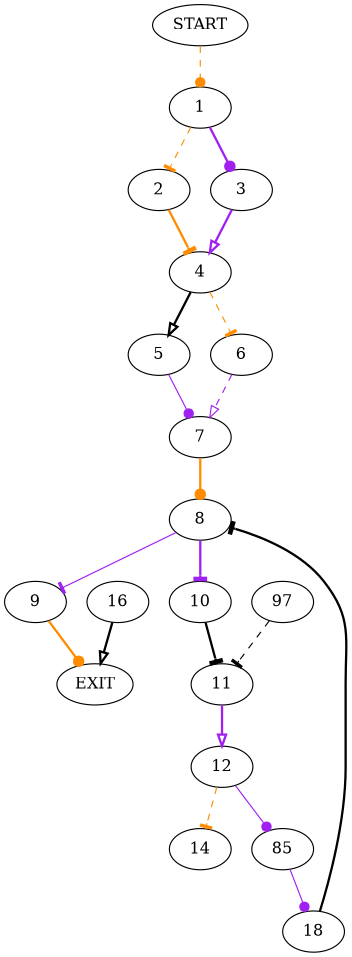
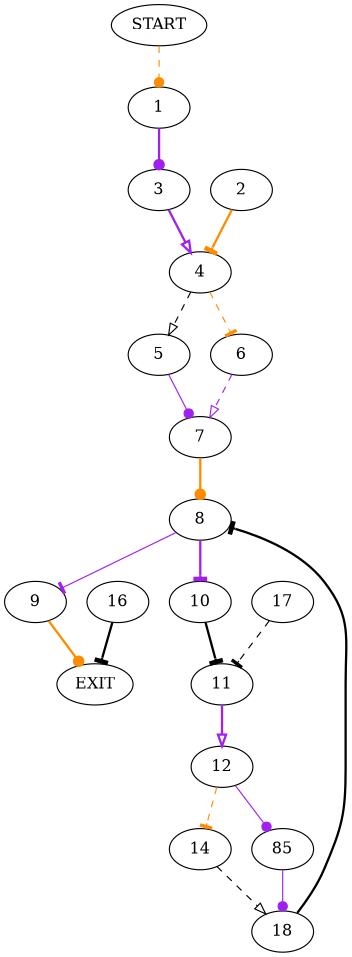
(181, 146) -> none
(182, 308) -> (182, 308)
(283, 602) -> (283, 602)
(108, 637) -> (107, 640)
none -> (237, 886)
